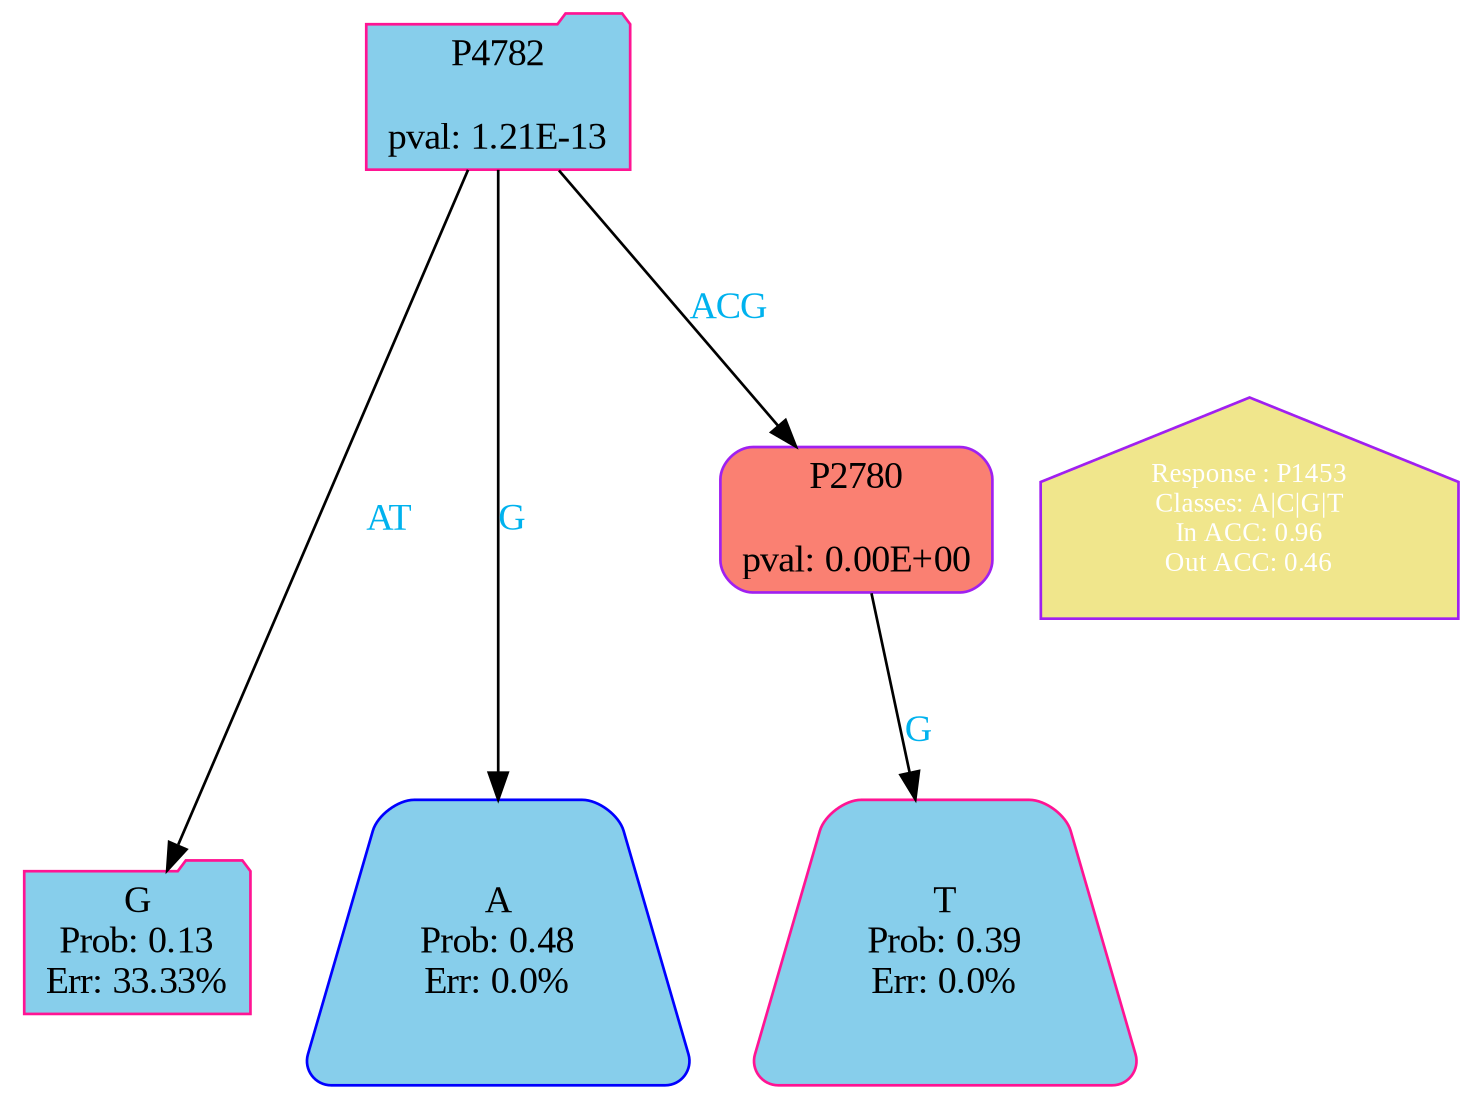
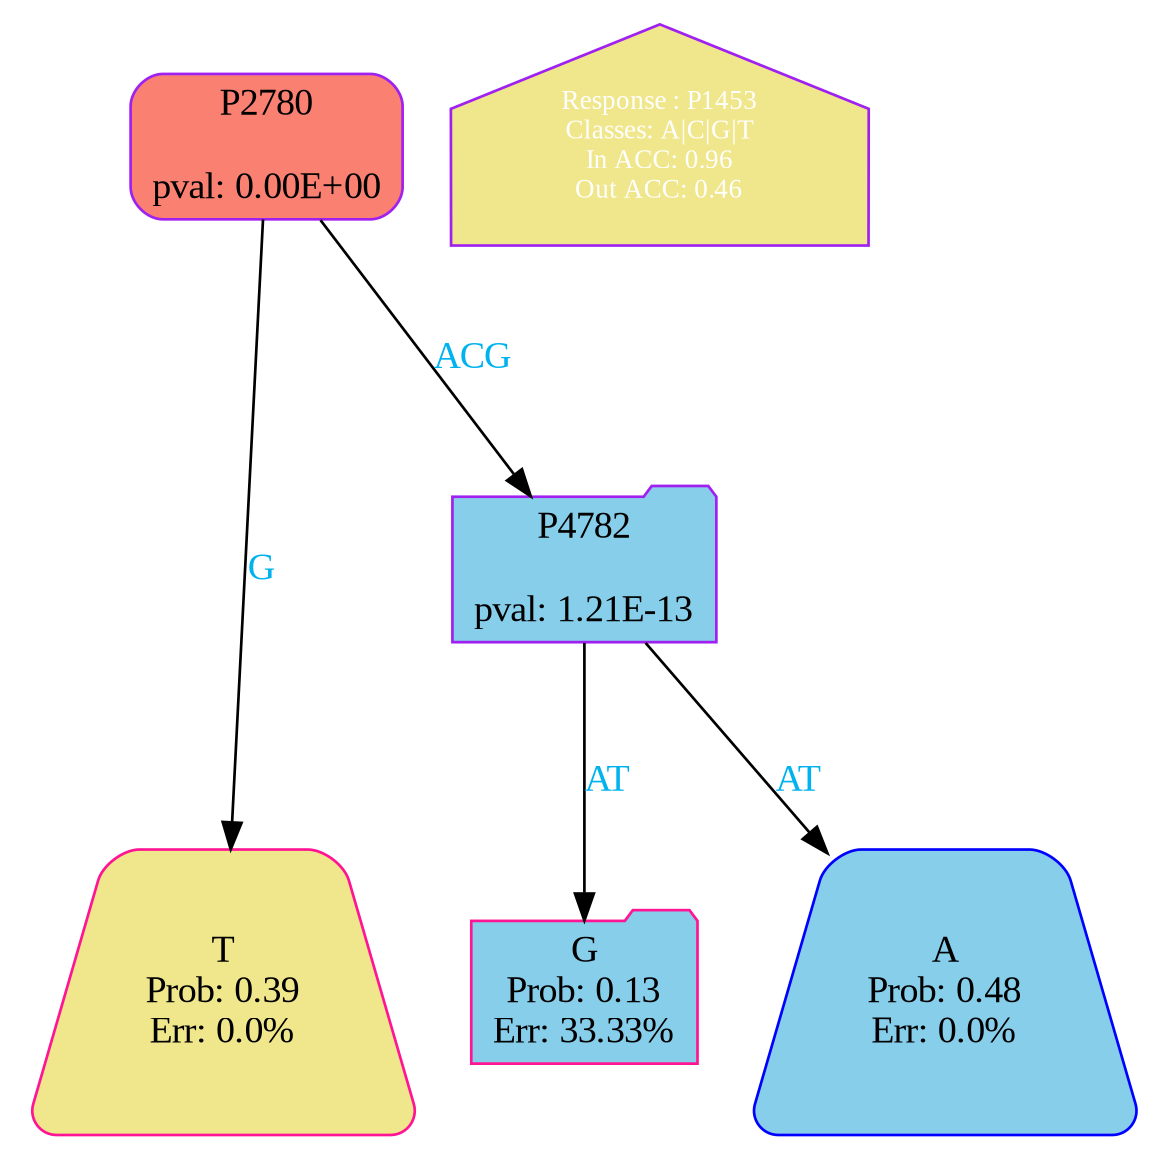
(498, 97) -> (584, 569)
(669, 298) -> (417, 347)
(512, 520) -> (798, 781)
(945, 943) -> (224, 992)
